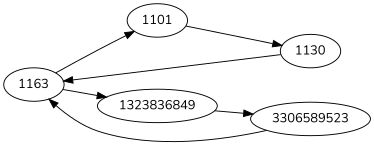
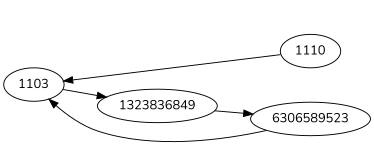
(157, 20) -> none
(311, 51) -> (311, 51)
(34, 85) -> (34, 85)
(311, 119) -> (311, 119)
